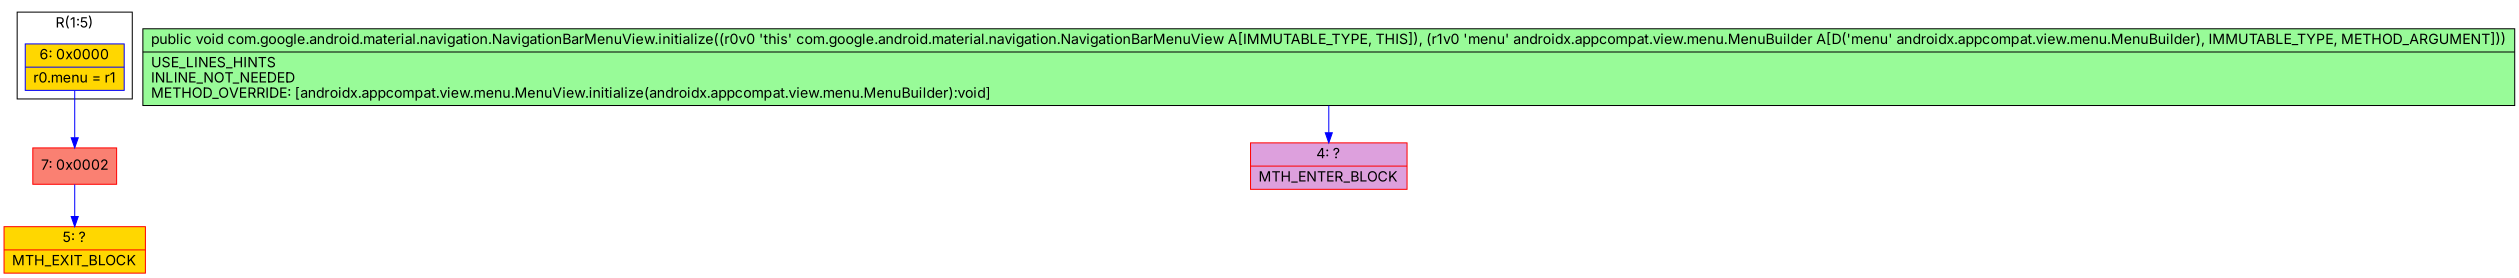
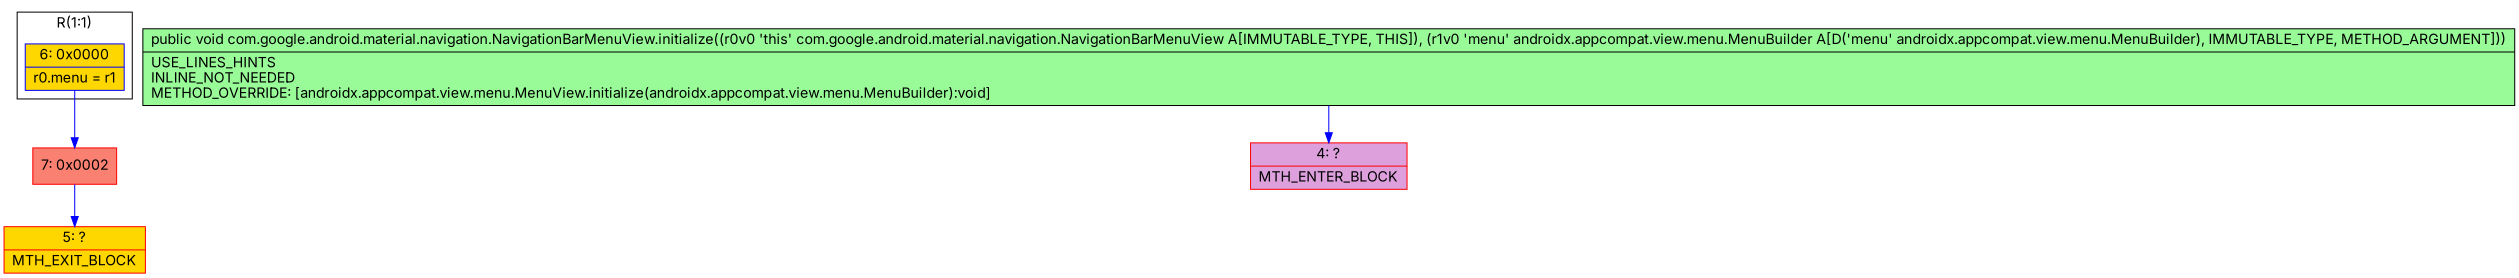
(75, 24) -> (75, 24)
